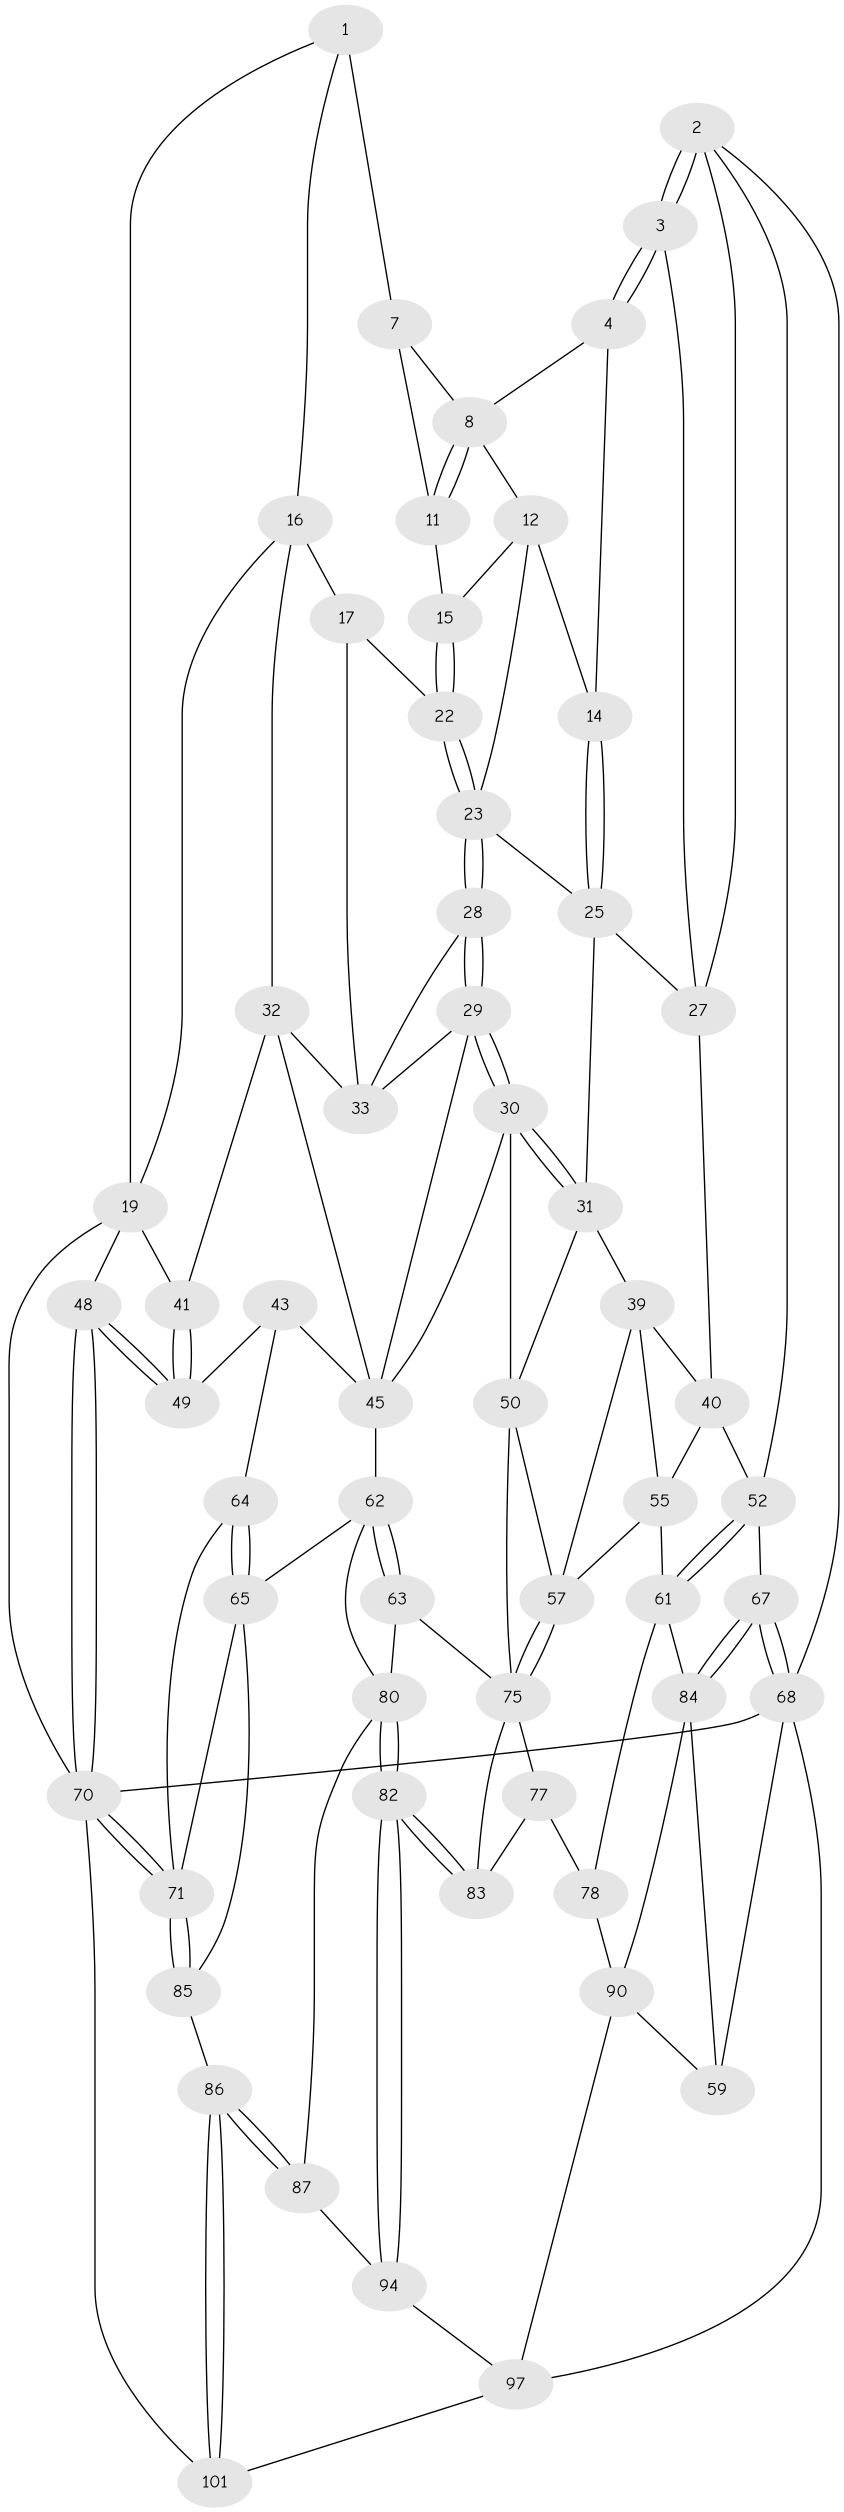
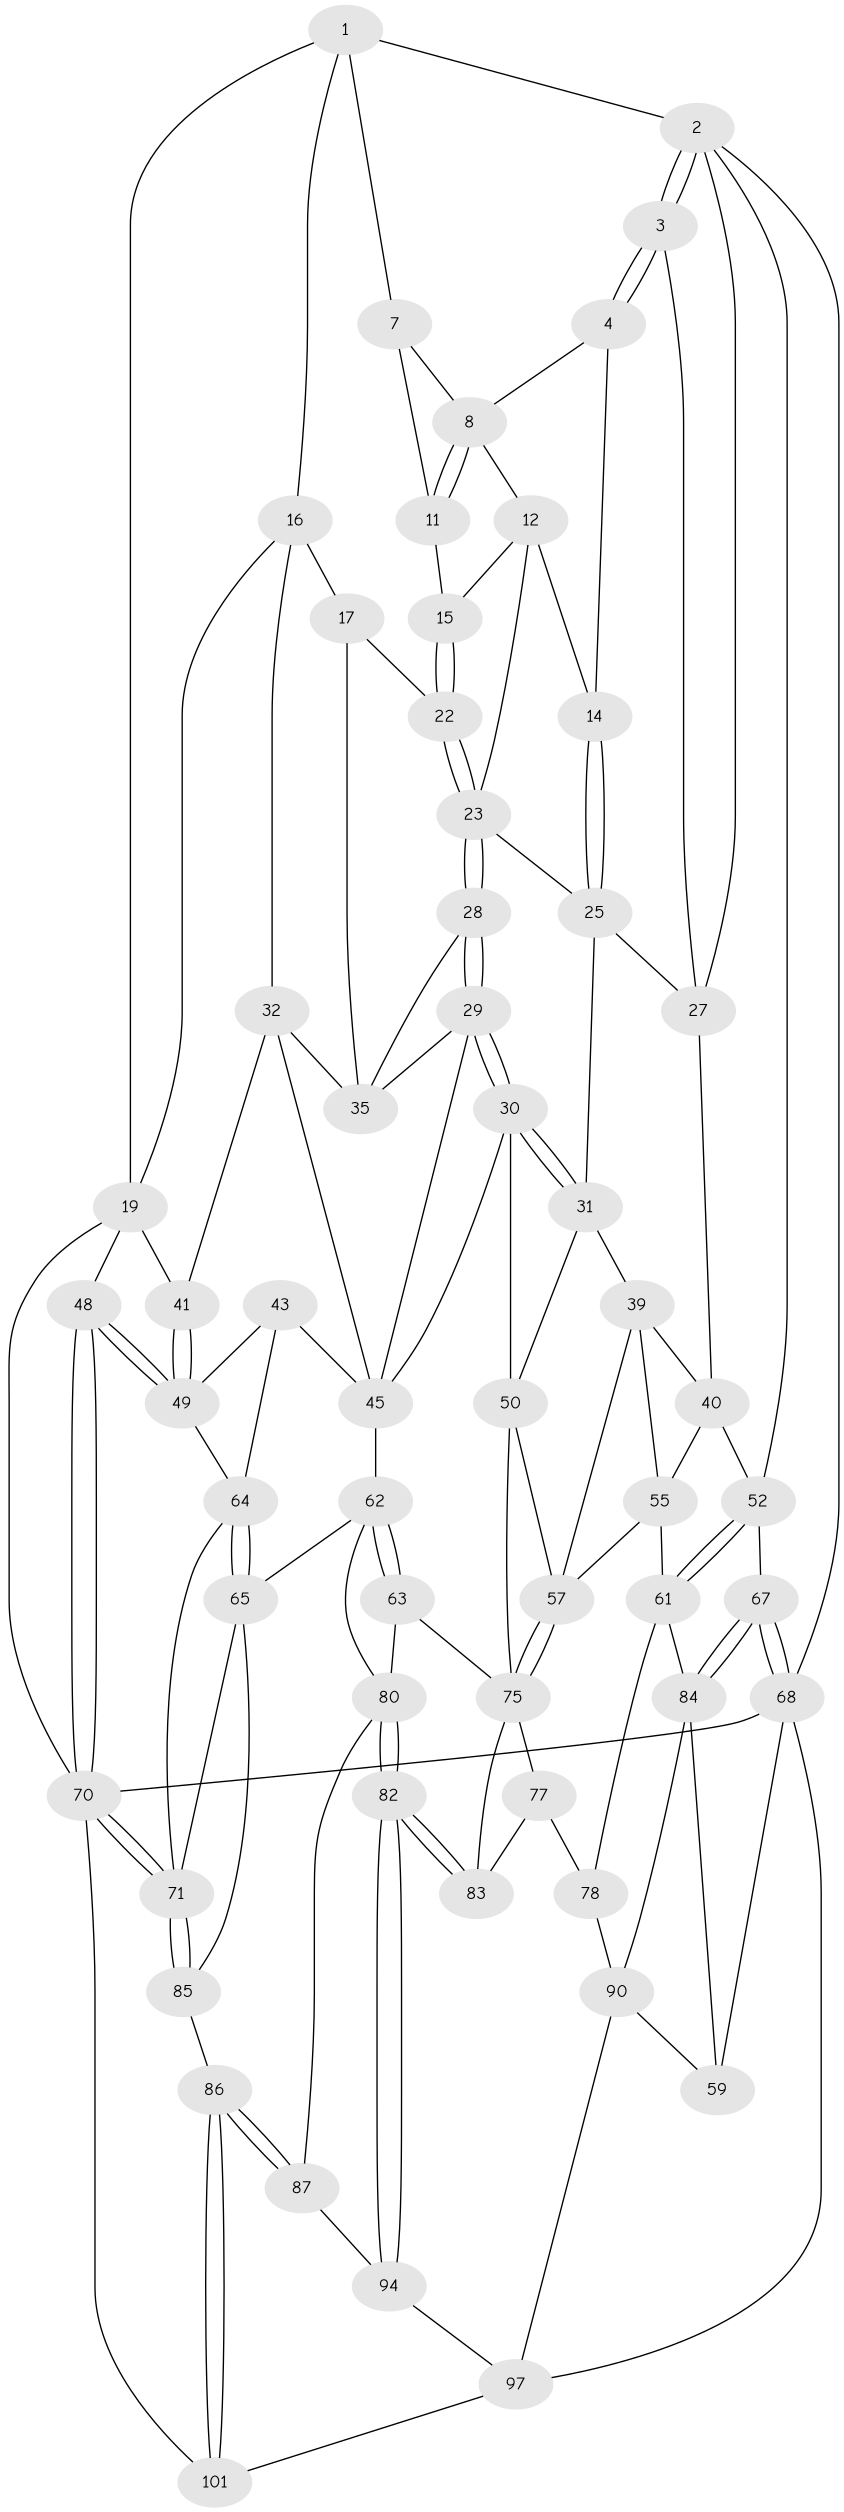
none -> (521, 79)
(361, 1109) -> (361, 1109)
none -> (211, 1452)
